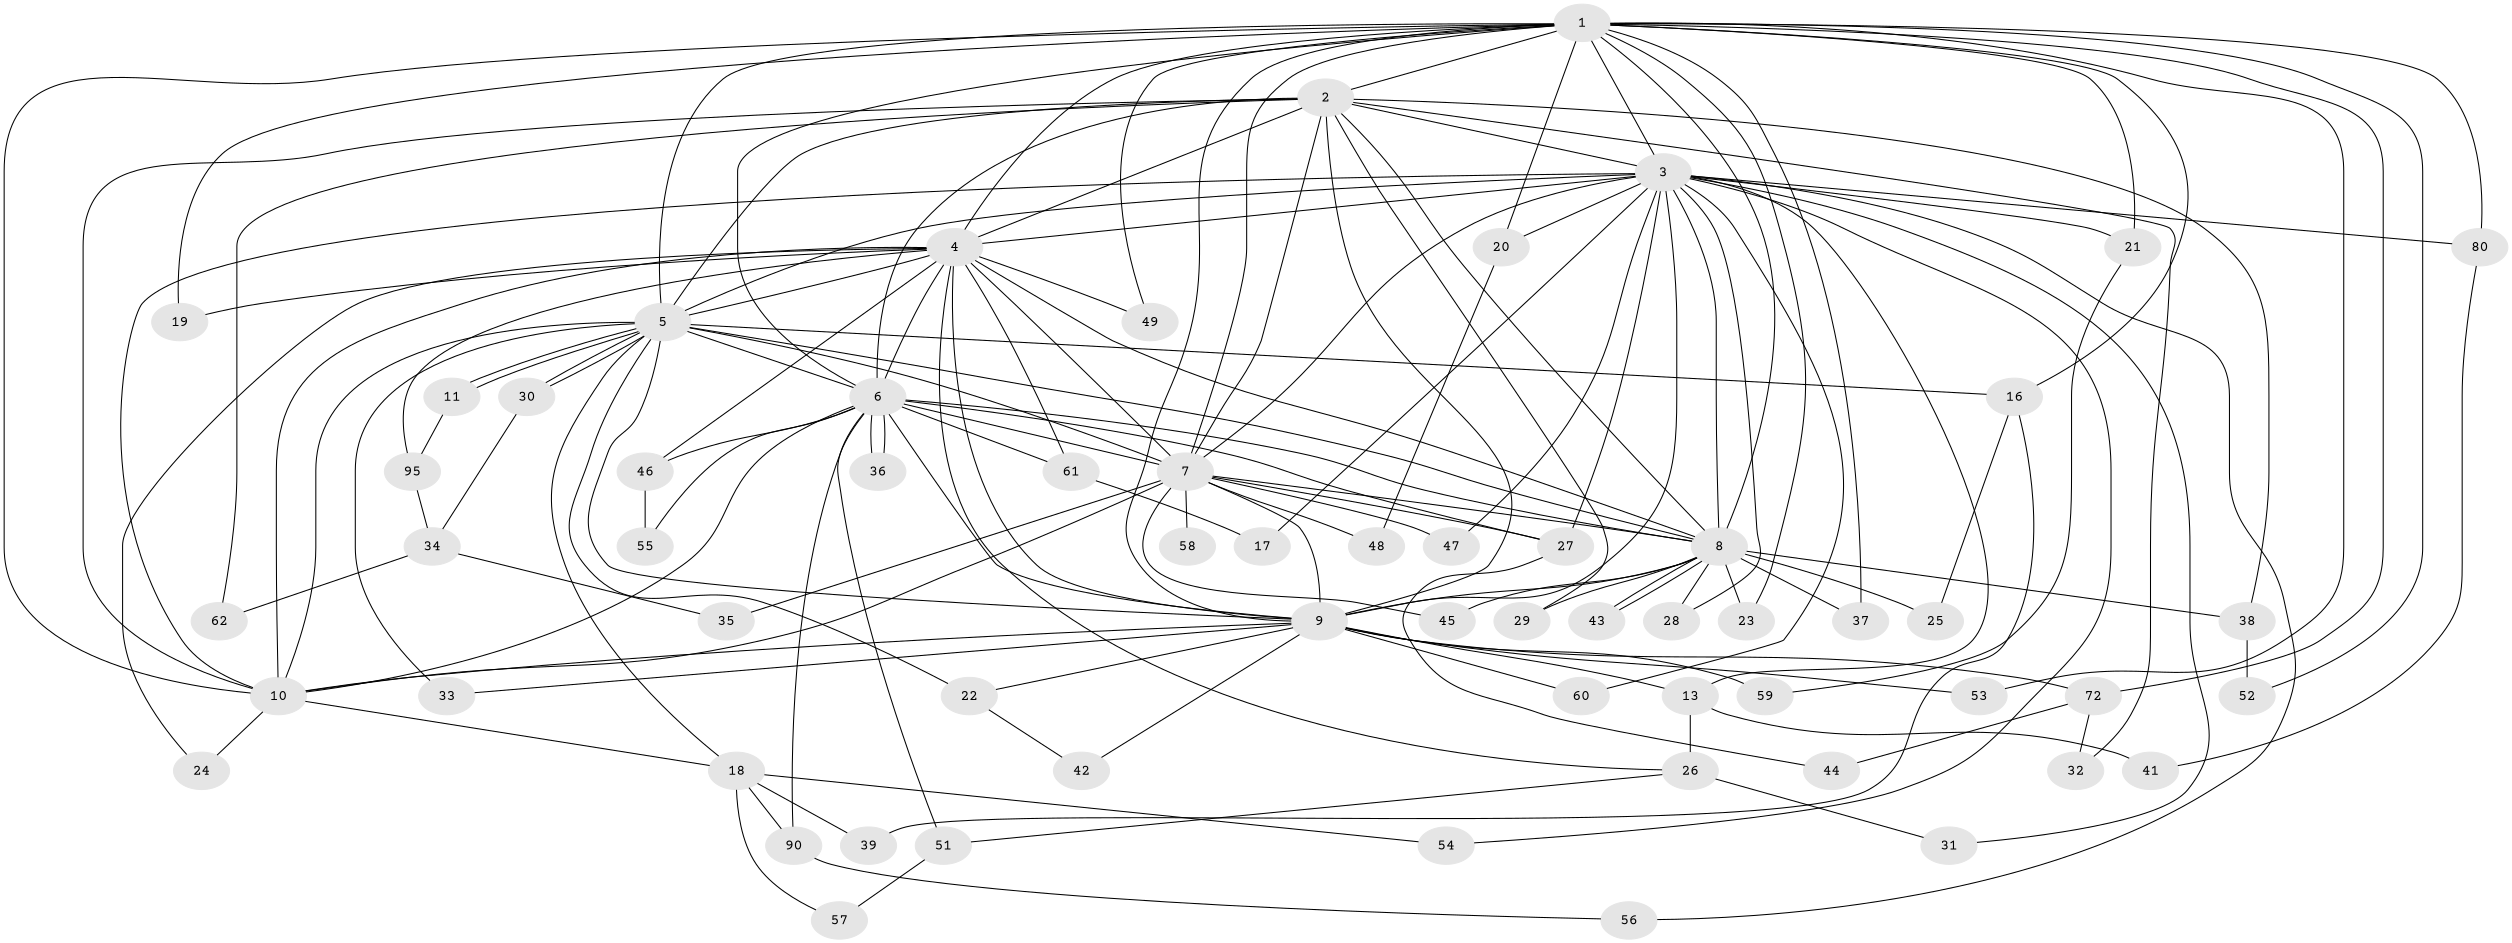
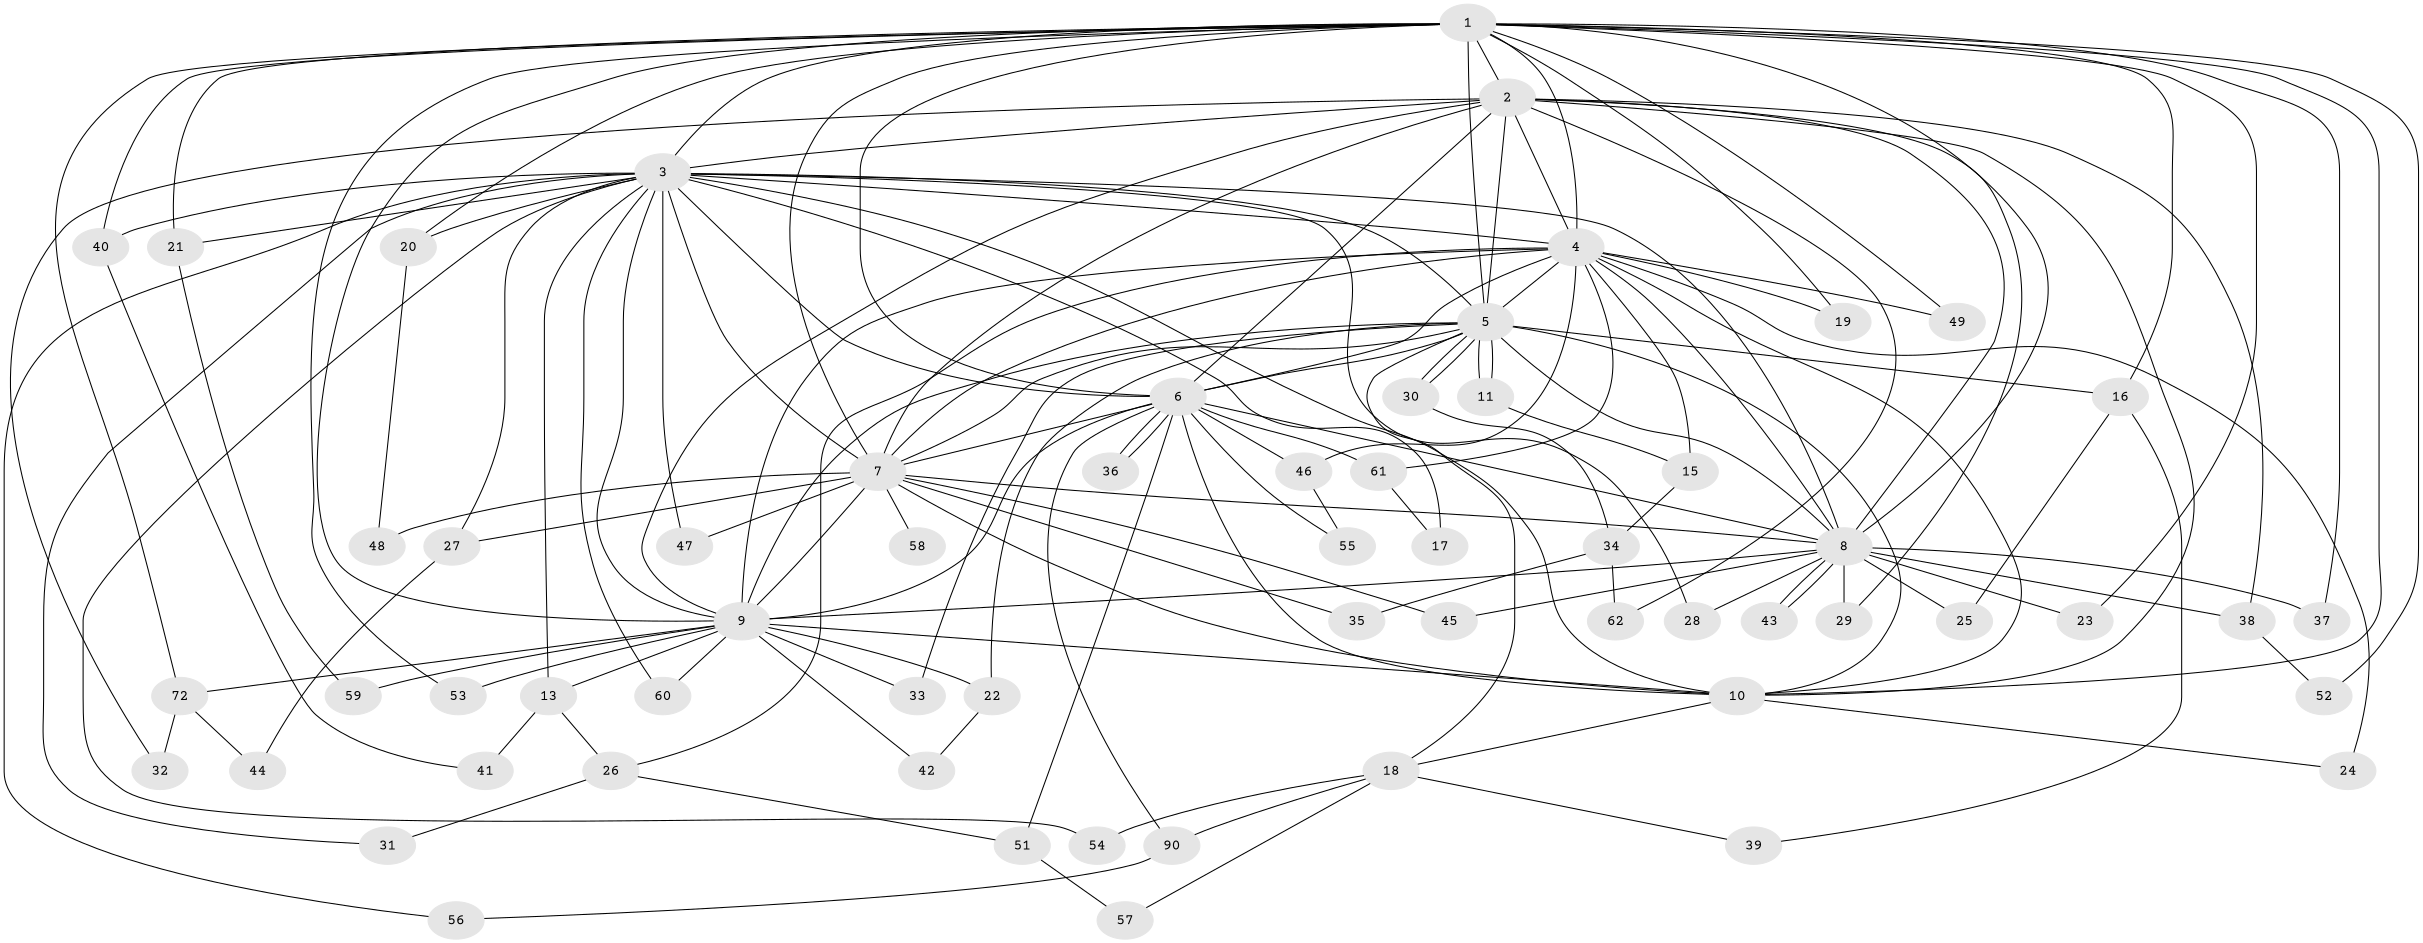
(2480, 247) -> (101, 247)
(1226, 454) -> (885, 357)
(412, 472) -> (1690, 472)
